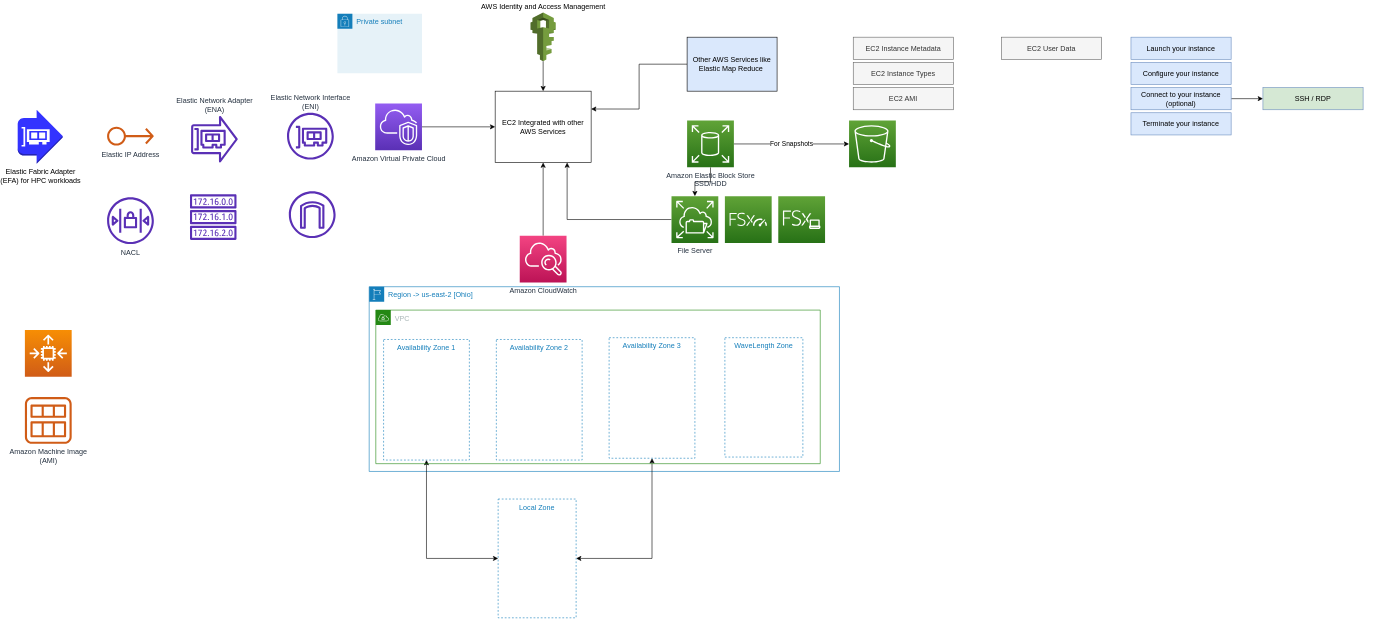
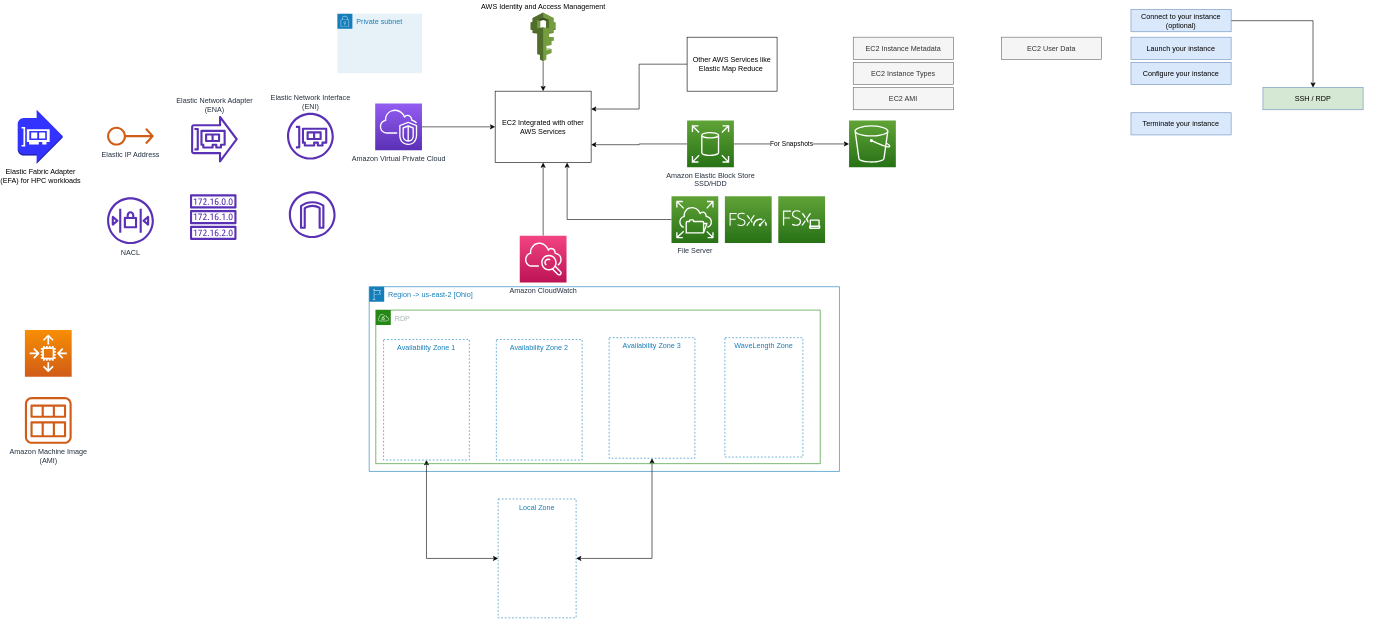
(732, 64) -> (732, 64)
(1181, 98) -> (1181, 20)
(711, 175) -> (639, 144)
(401, 318) -> (401, 318)
